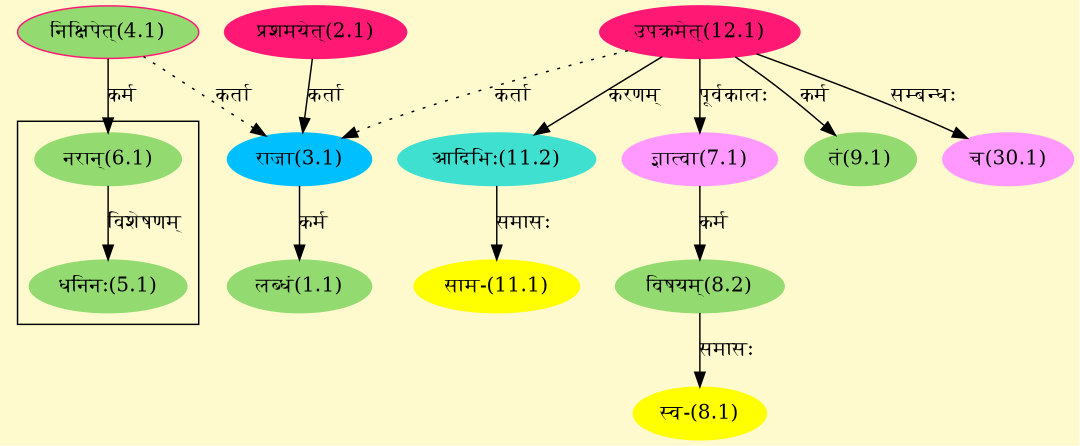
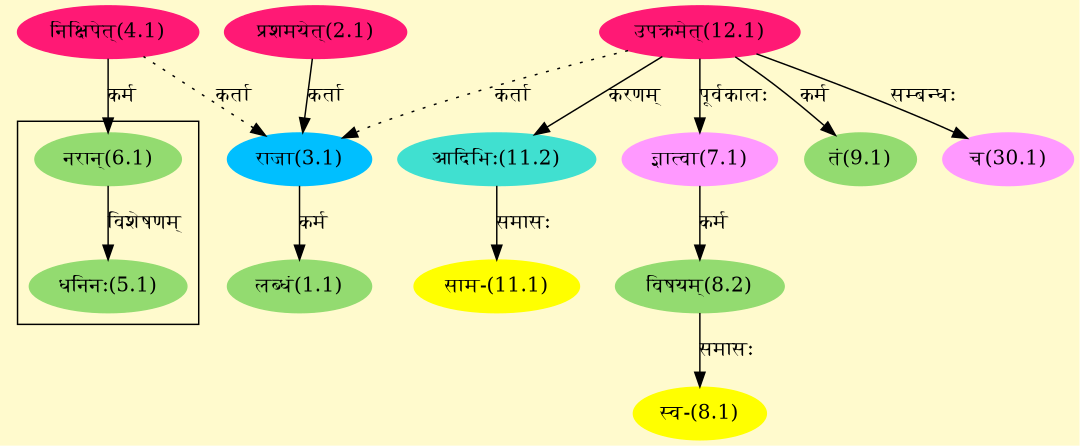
(108, 32) -> (108, 32)
